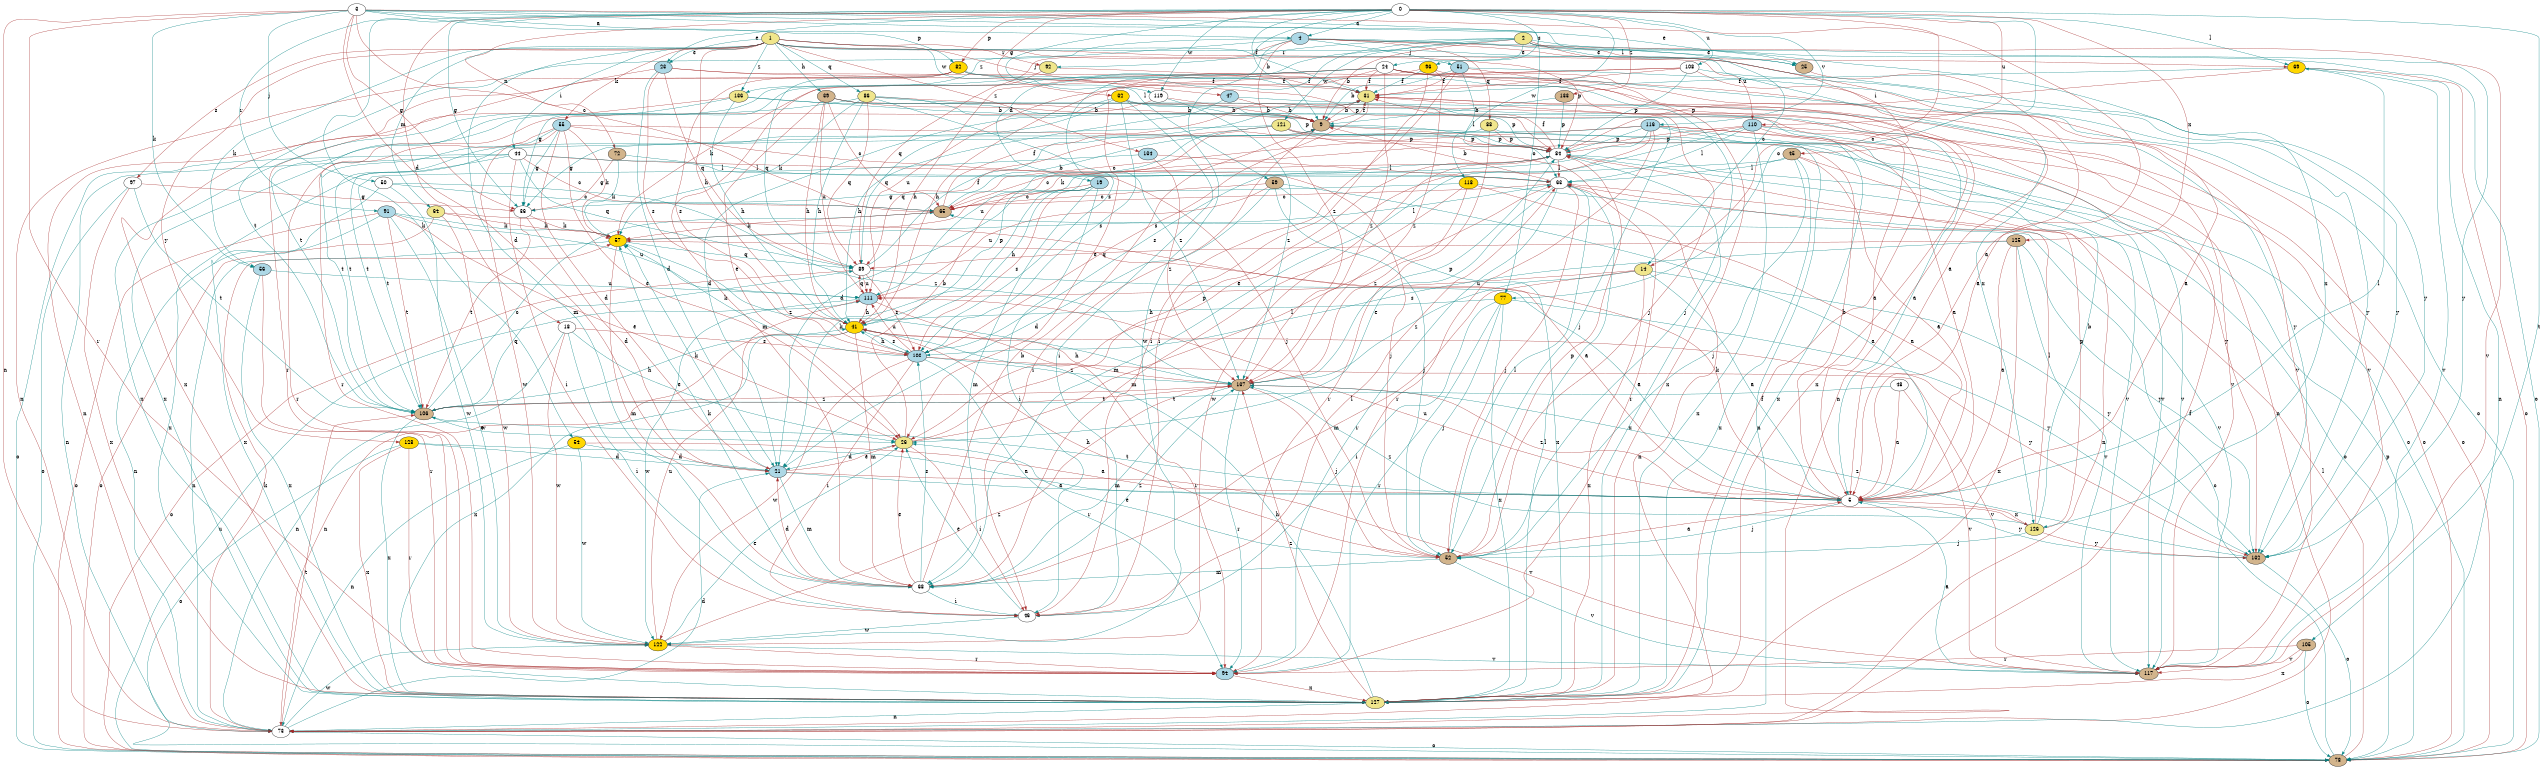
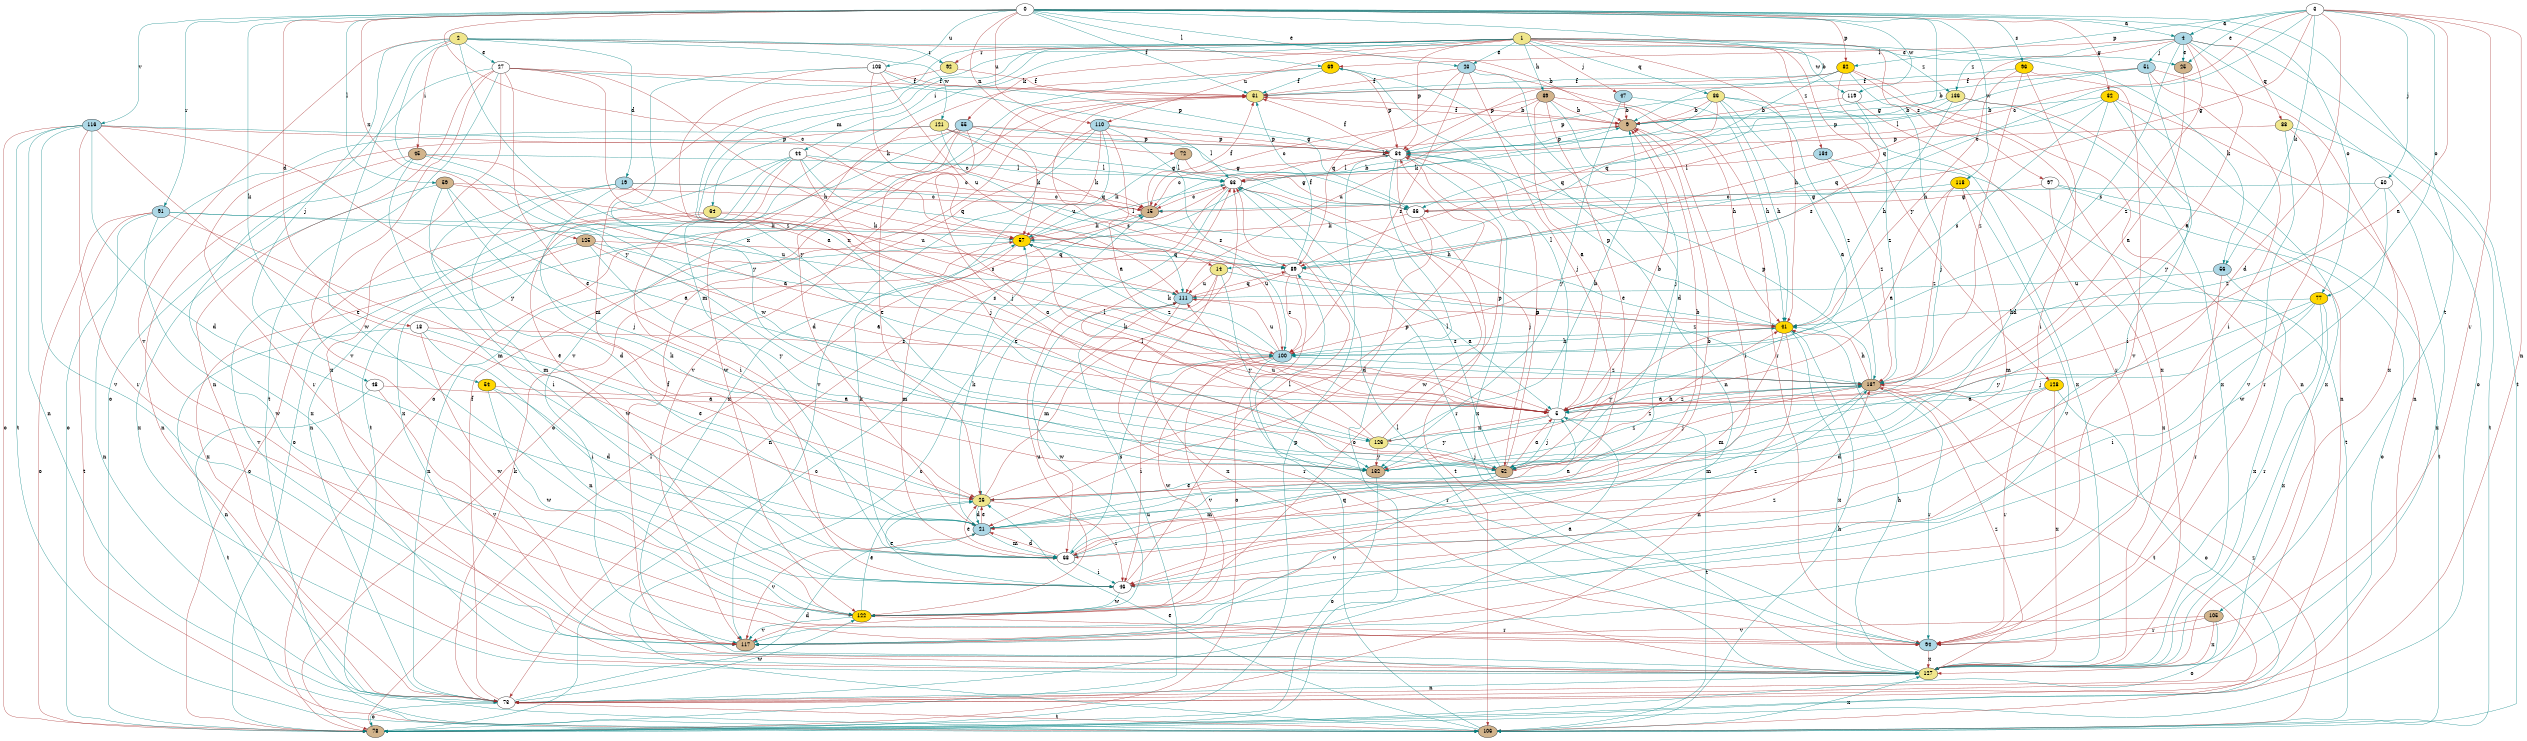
(1385, 67) -> (501, 67)
(1564, 96) -> none
none -> (303, 207)
(942, 212) -> (1150, 212)
(1713, 356) -> (764, 313)
(1747, 385) -> (1678, 395)
(392, 534) -> (772, 570)
(459, 602) -> none
